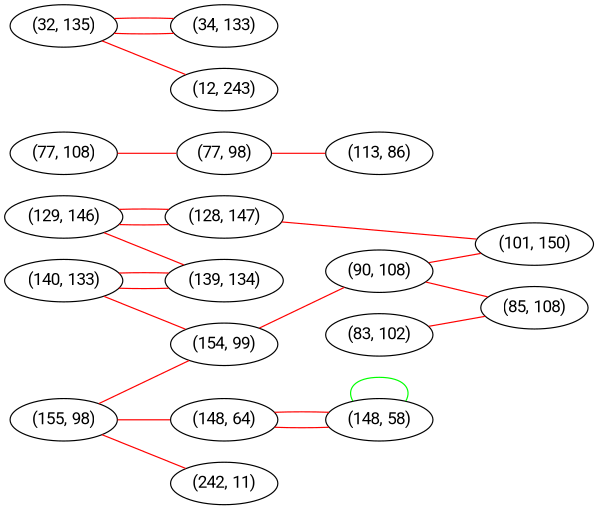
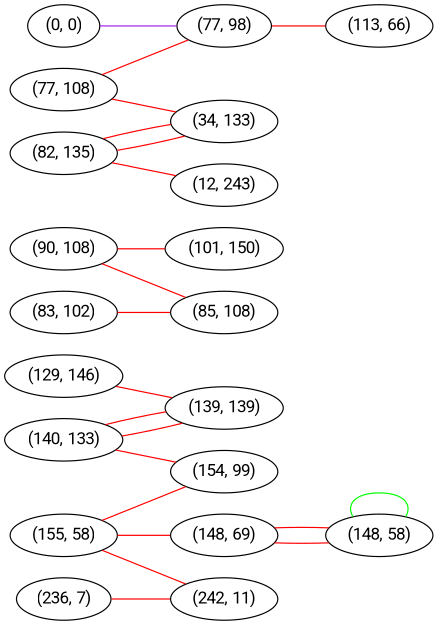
none -> (64, 26)
(64, 26) -> (64, 153)
none -> (144, 106)
(379, 153) -> (379, 26)
(224, 217) -> none
(224, 281) -> (224, 408)
(302, 308) -> none
(64, 420) -> (64, 535)
(224, 420) -> (224, 535)
none -> (64, 599)
